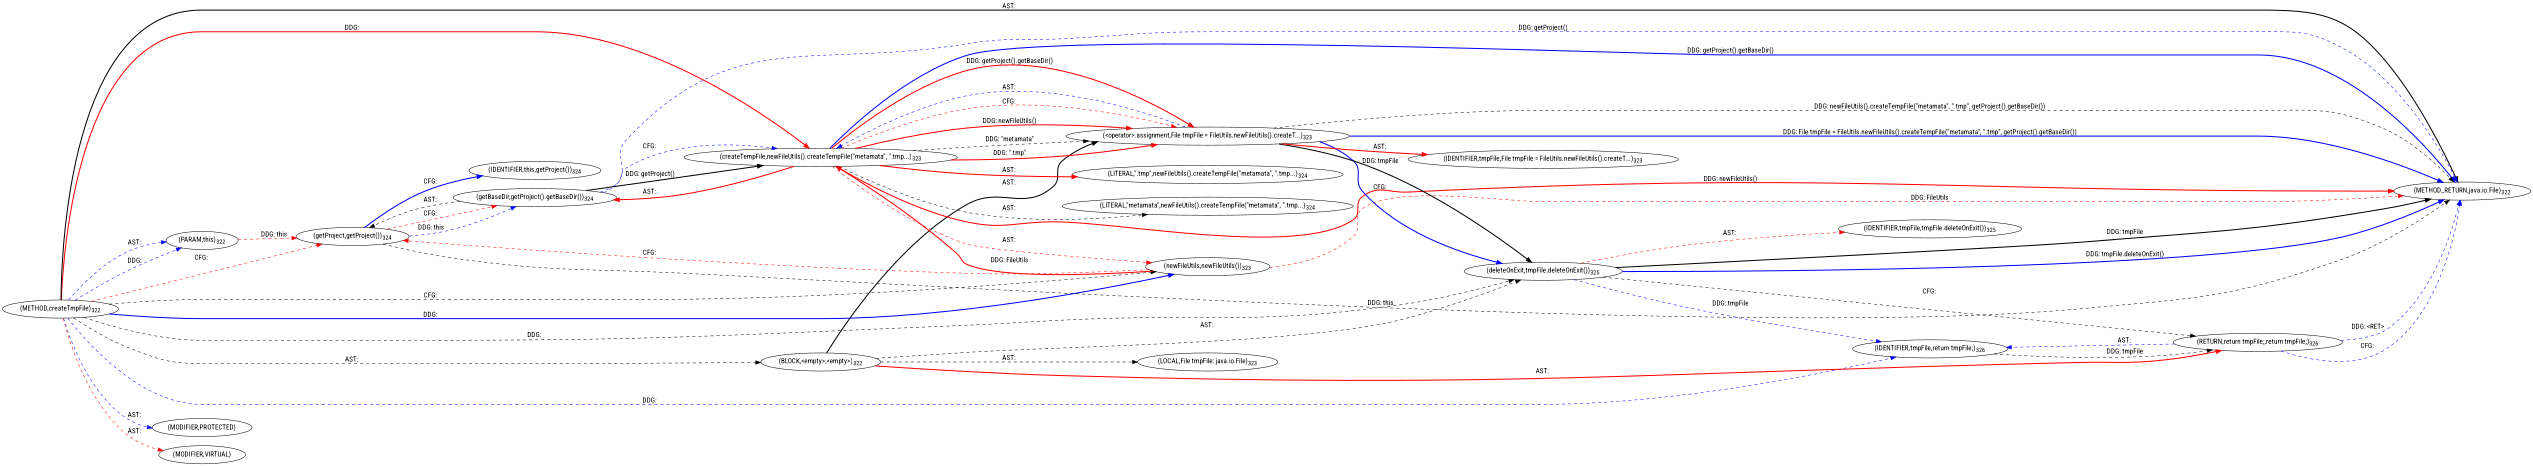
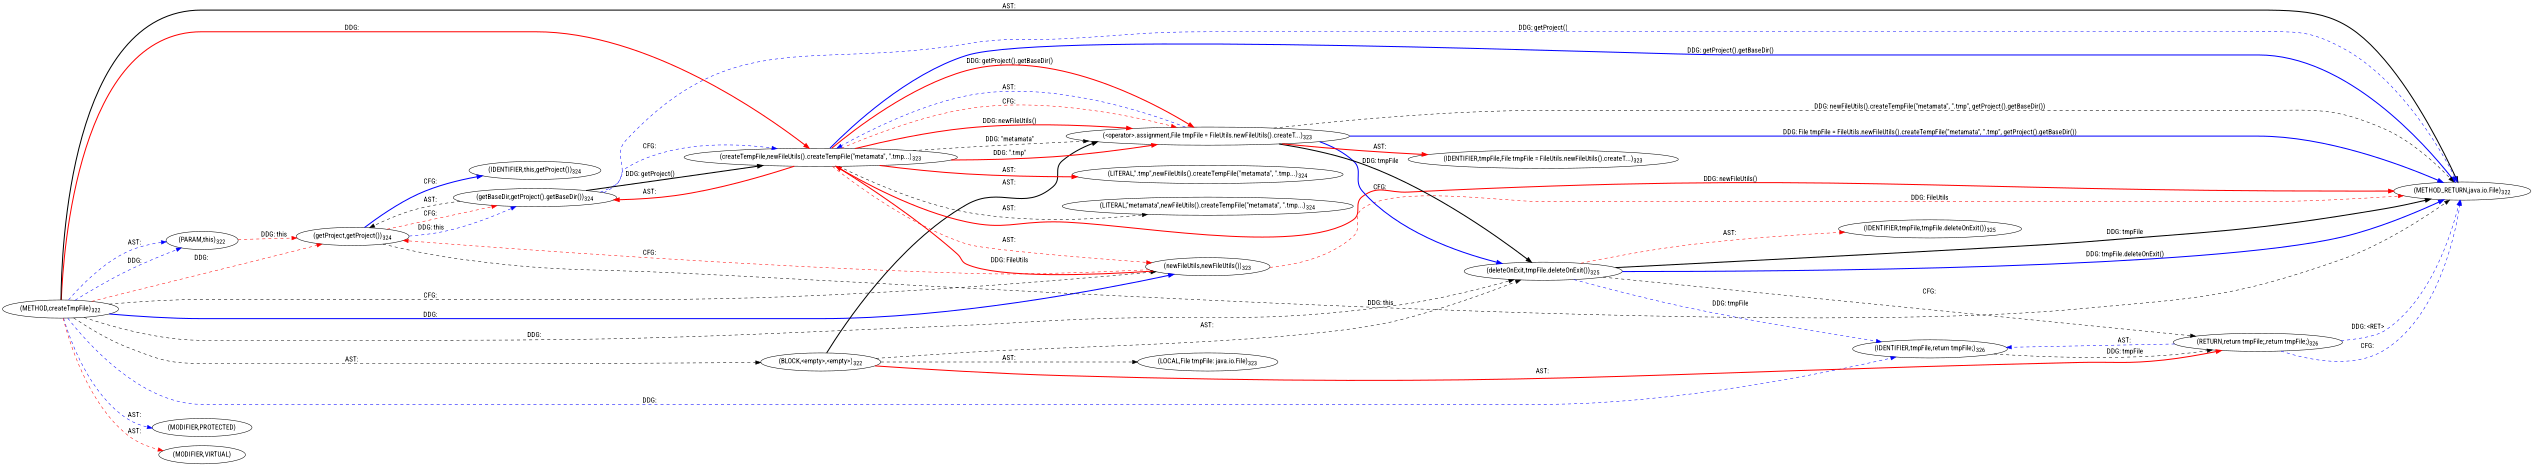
(202, 258) -> (202, 258)
